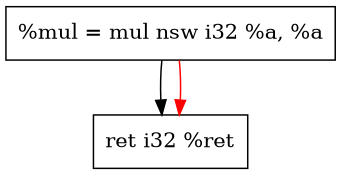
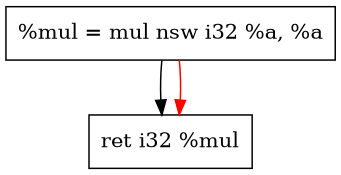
(171, 142) -> (171, 142)
